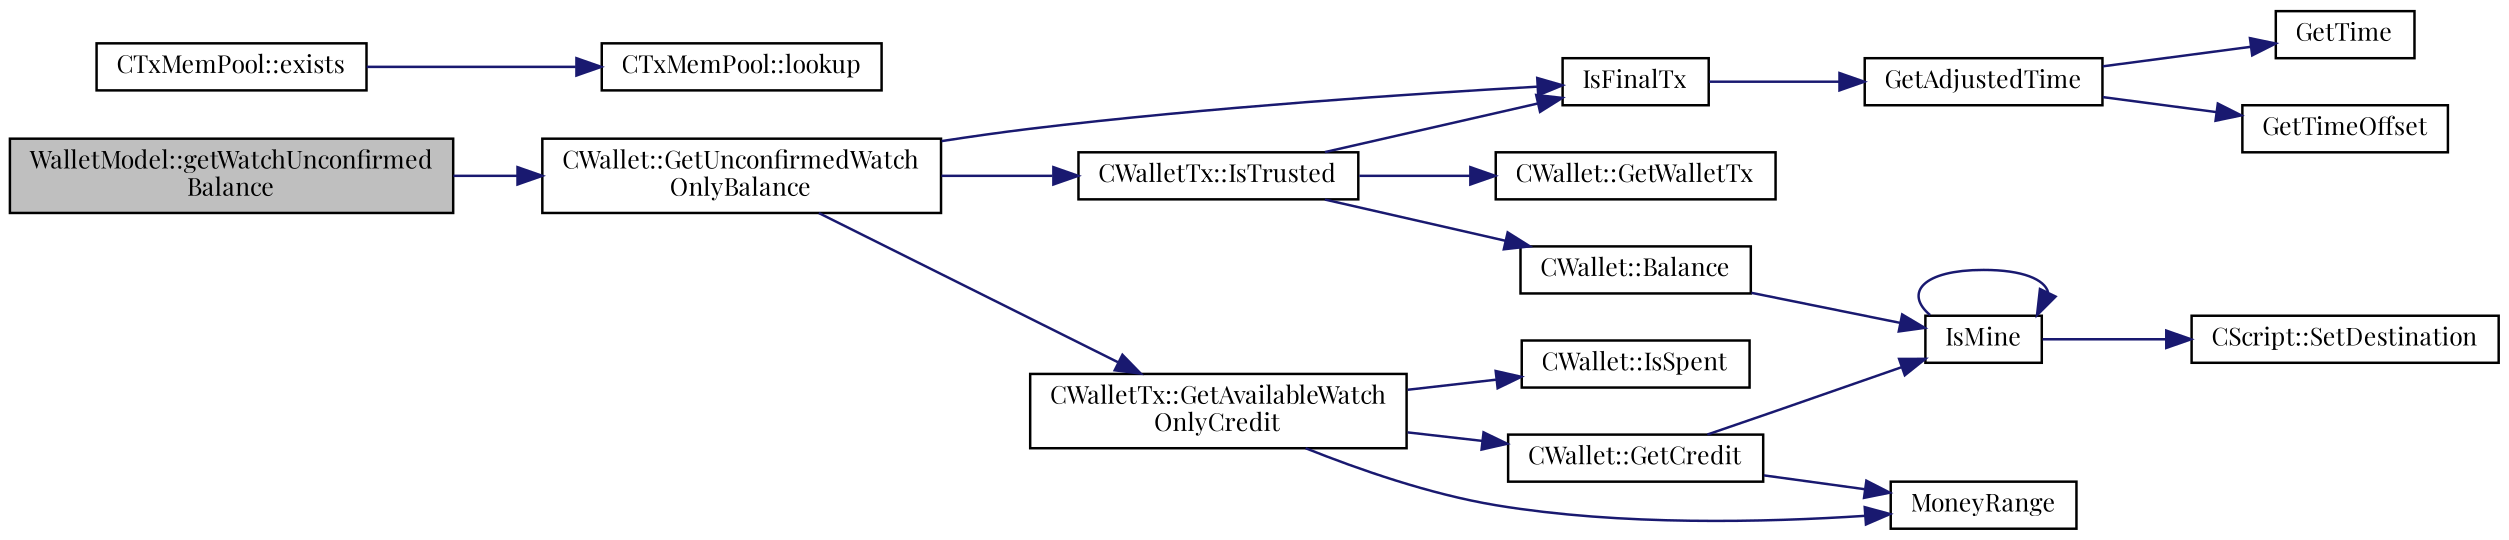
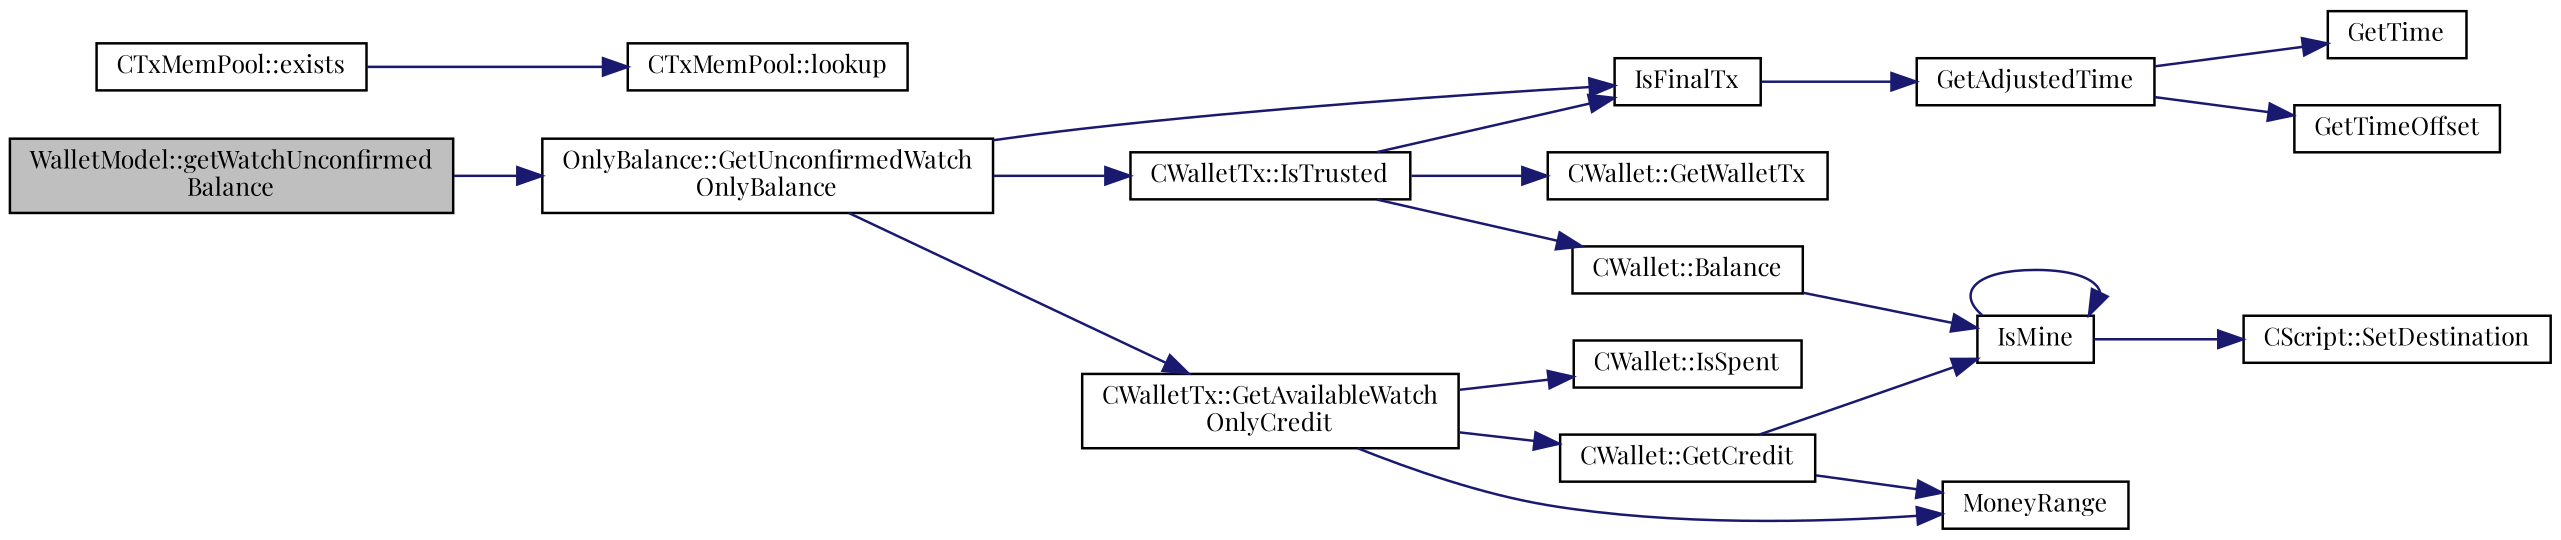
(742, 176) -> (768, 176)
